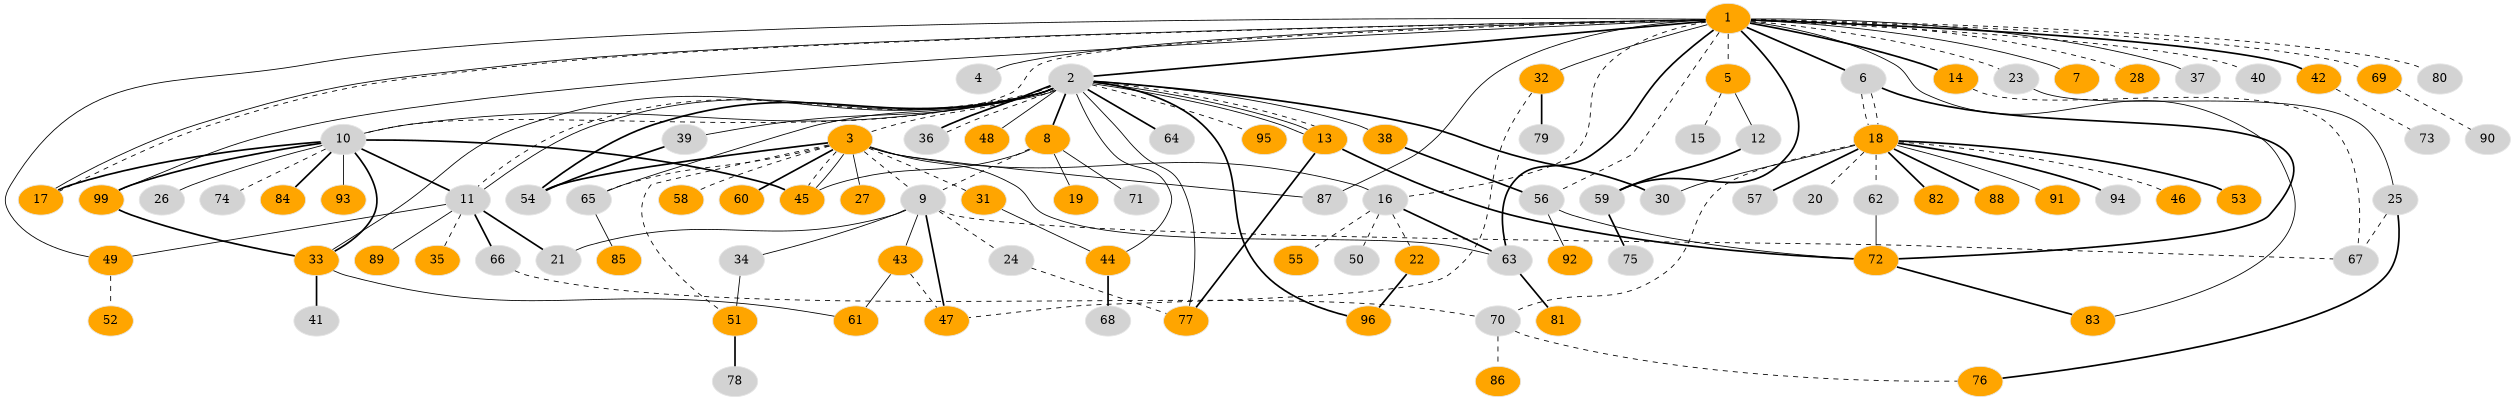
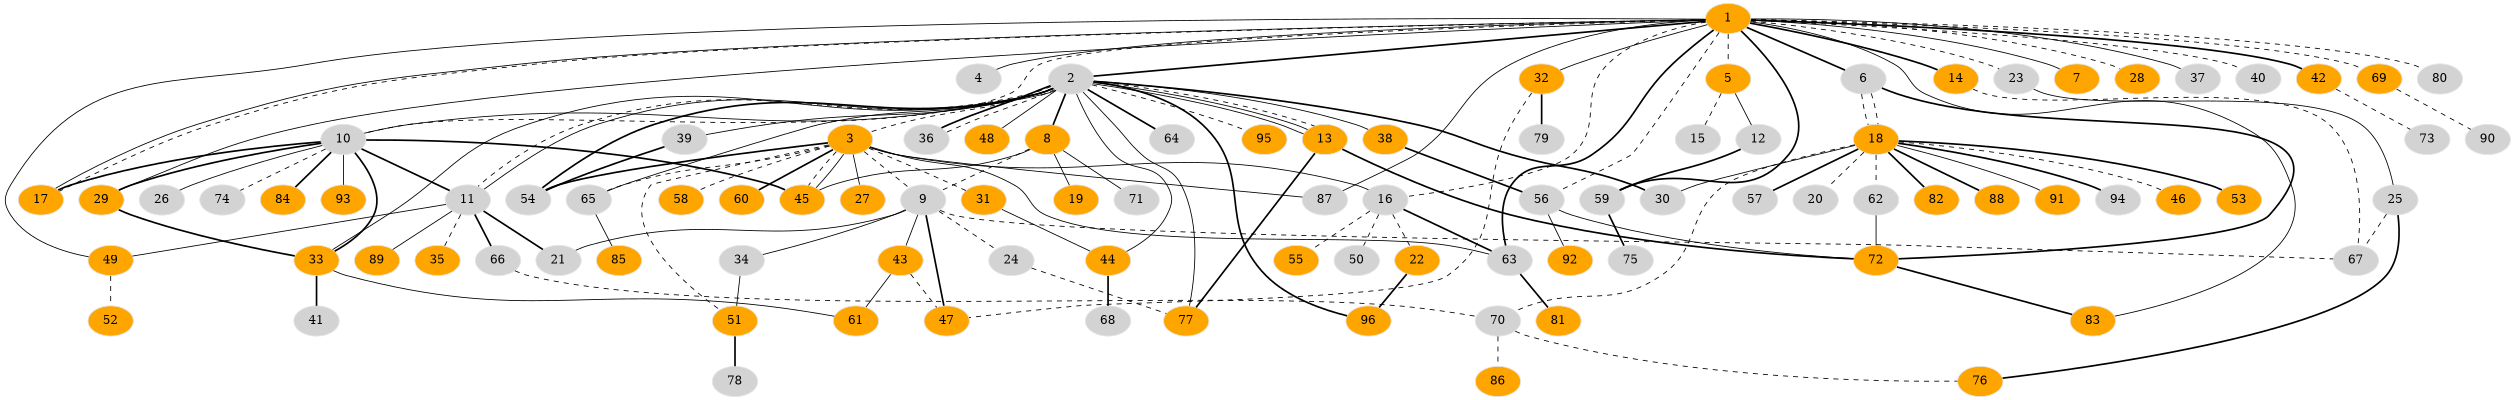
(101, 200) -> (101, 200)
